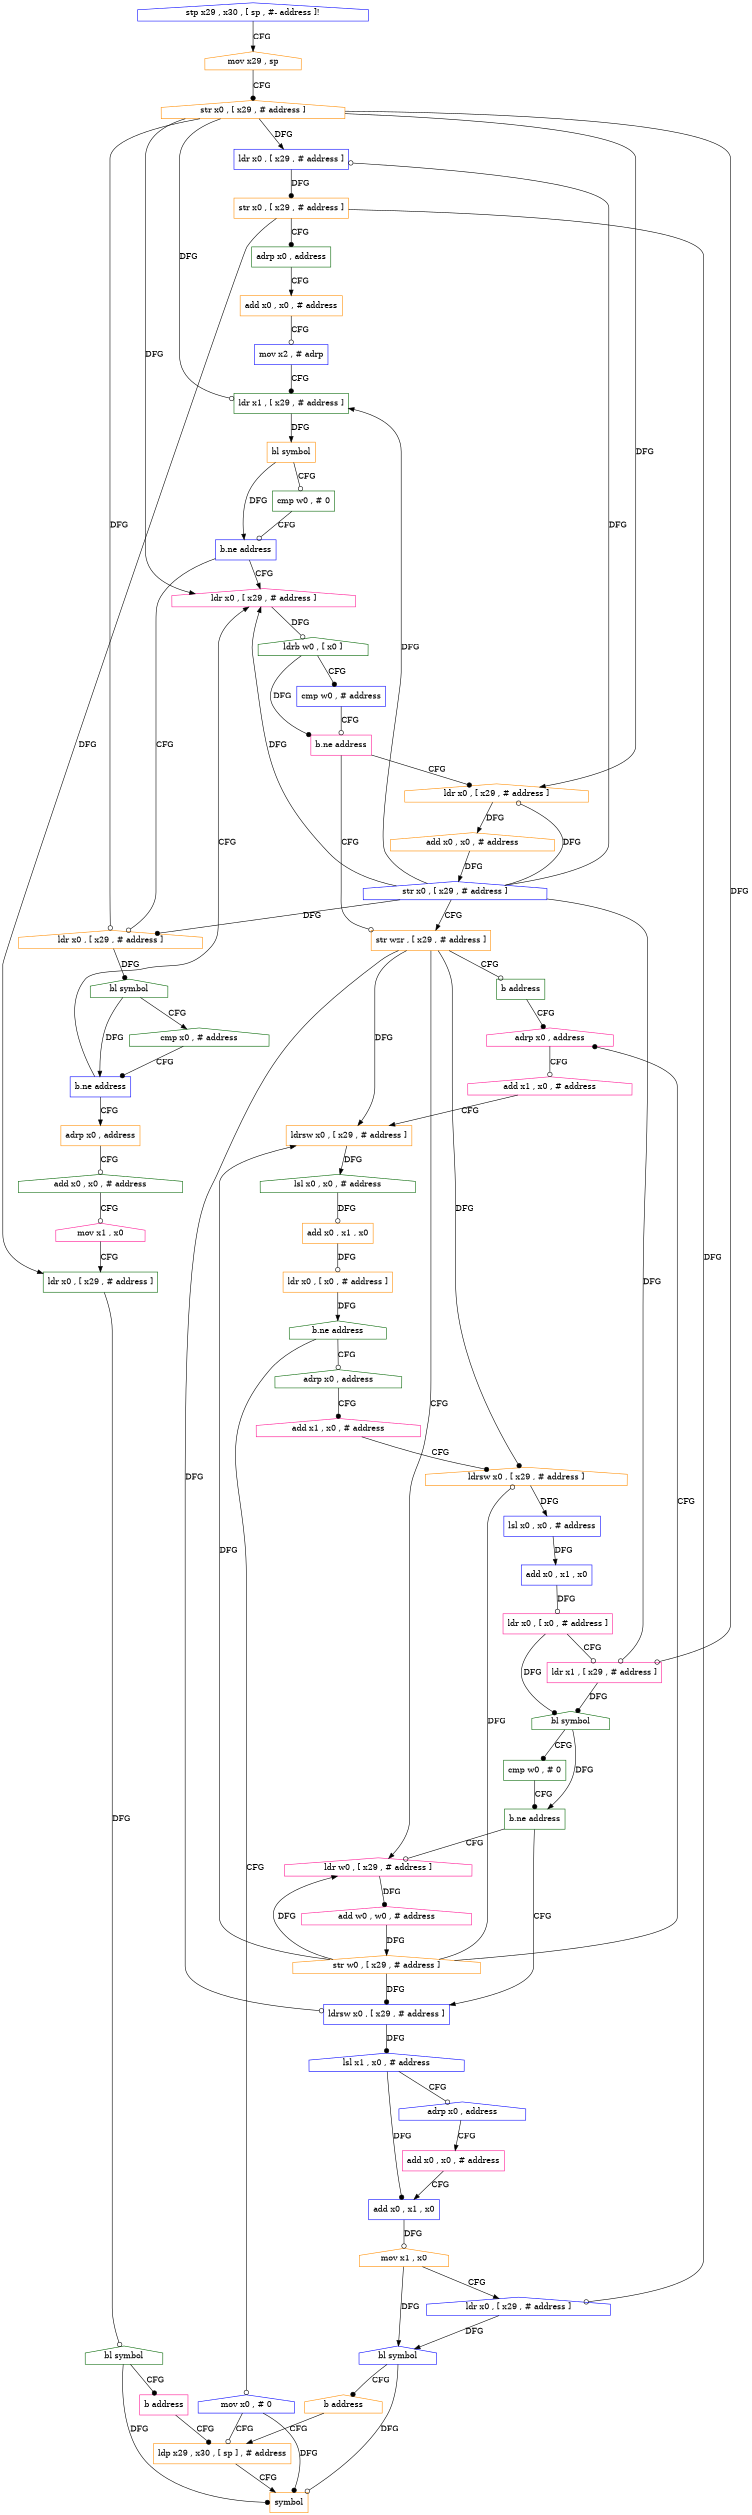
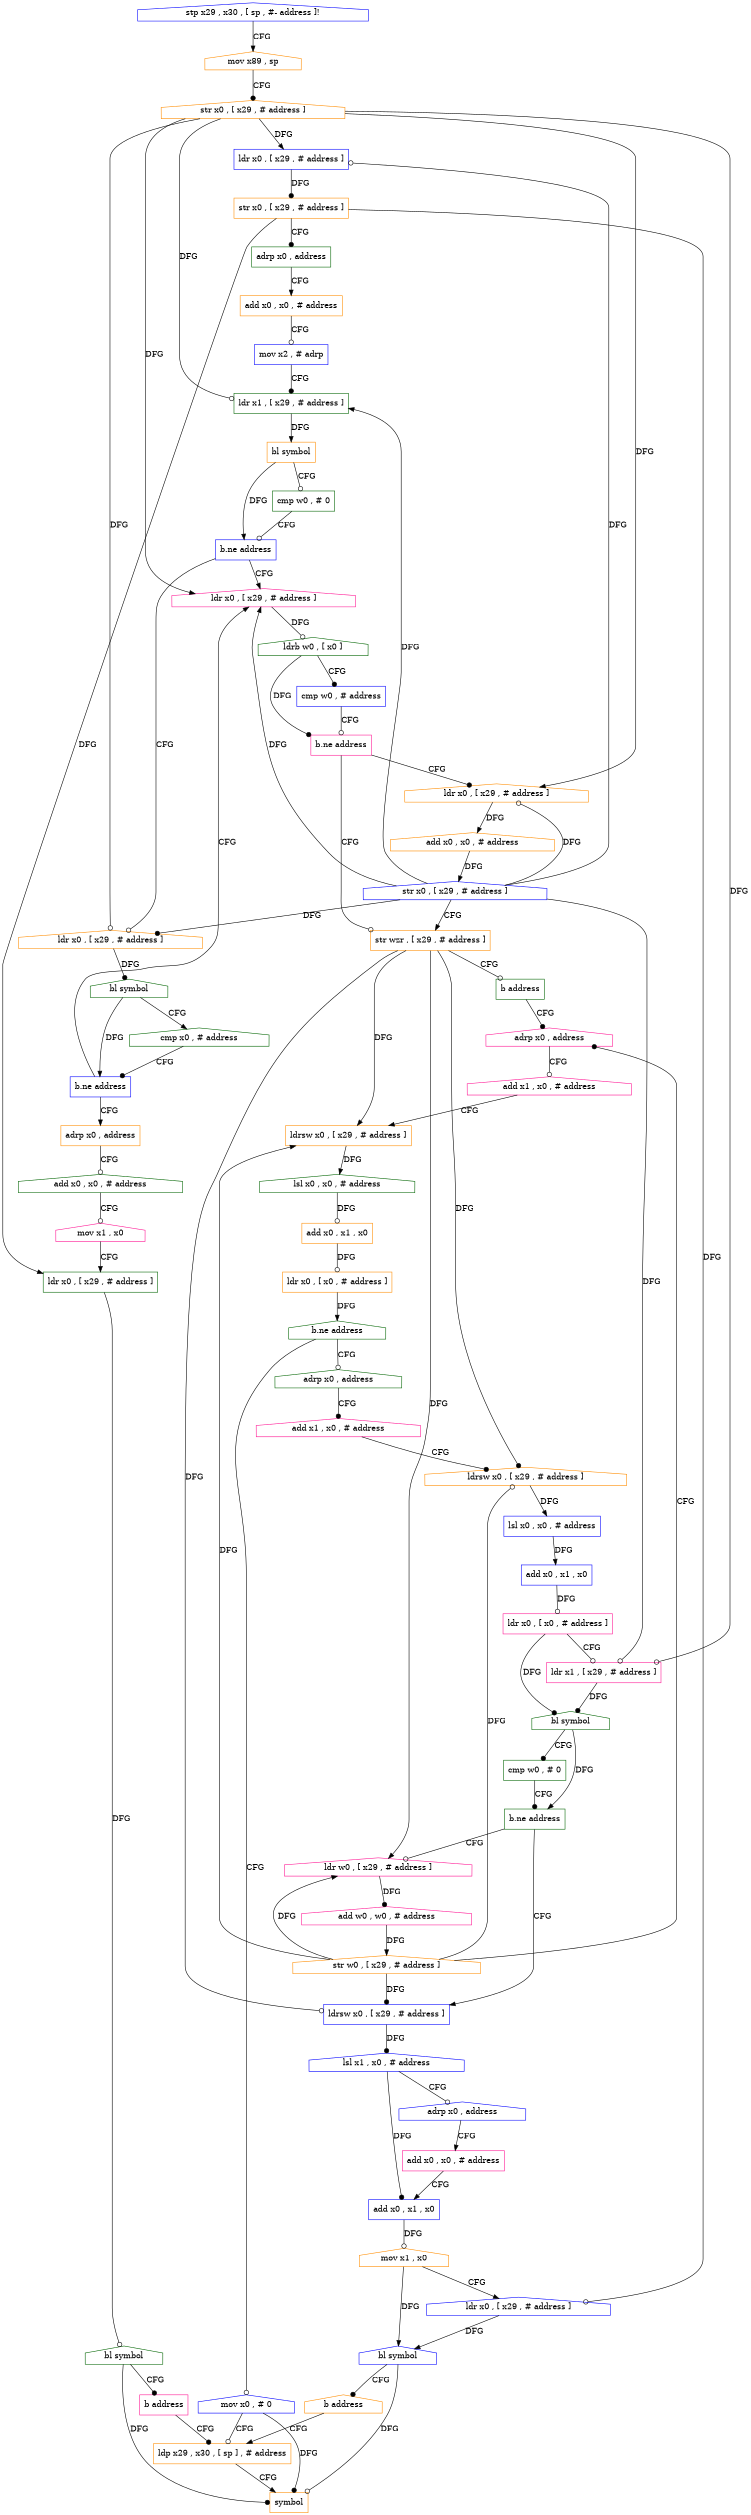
(253, 62) -> (253, 62)
(439, 1404) -> (439, 1404)
